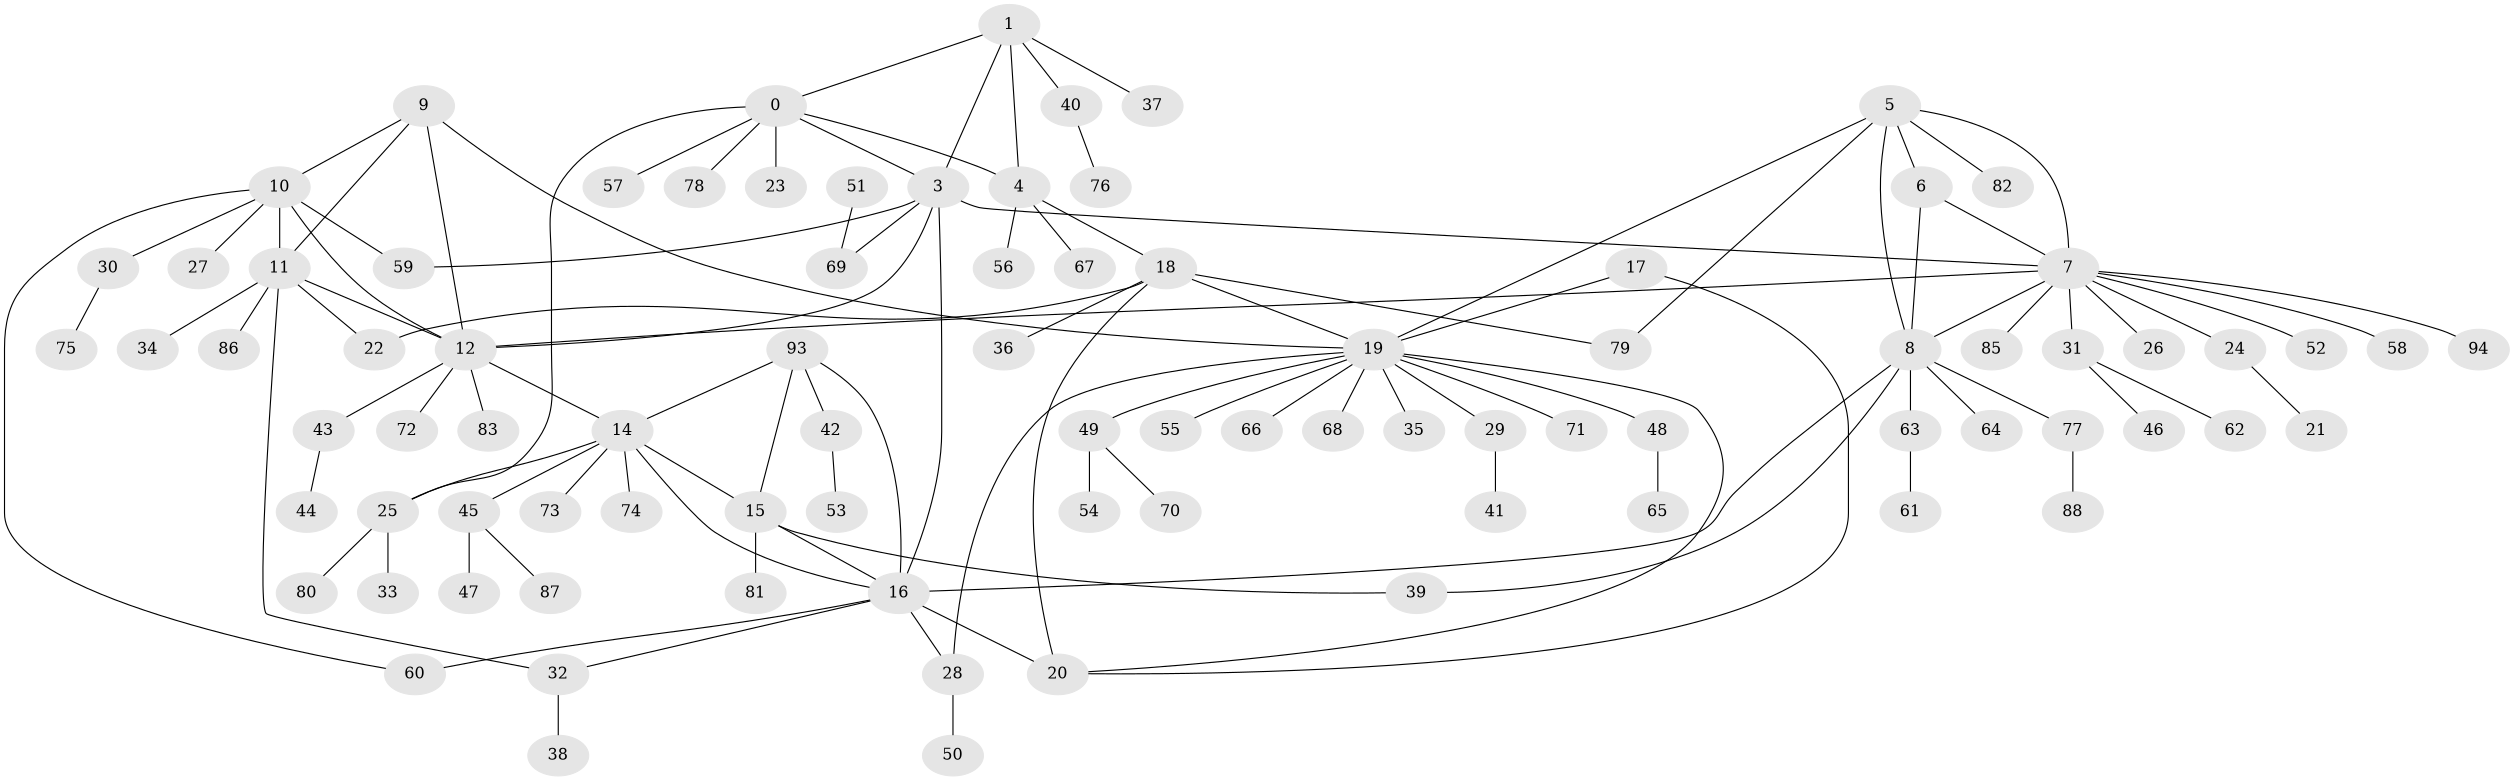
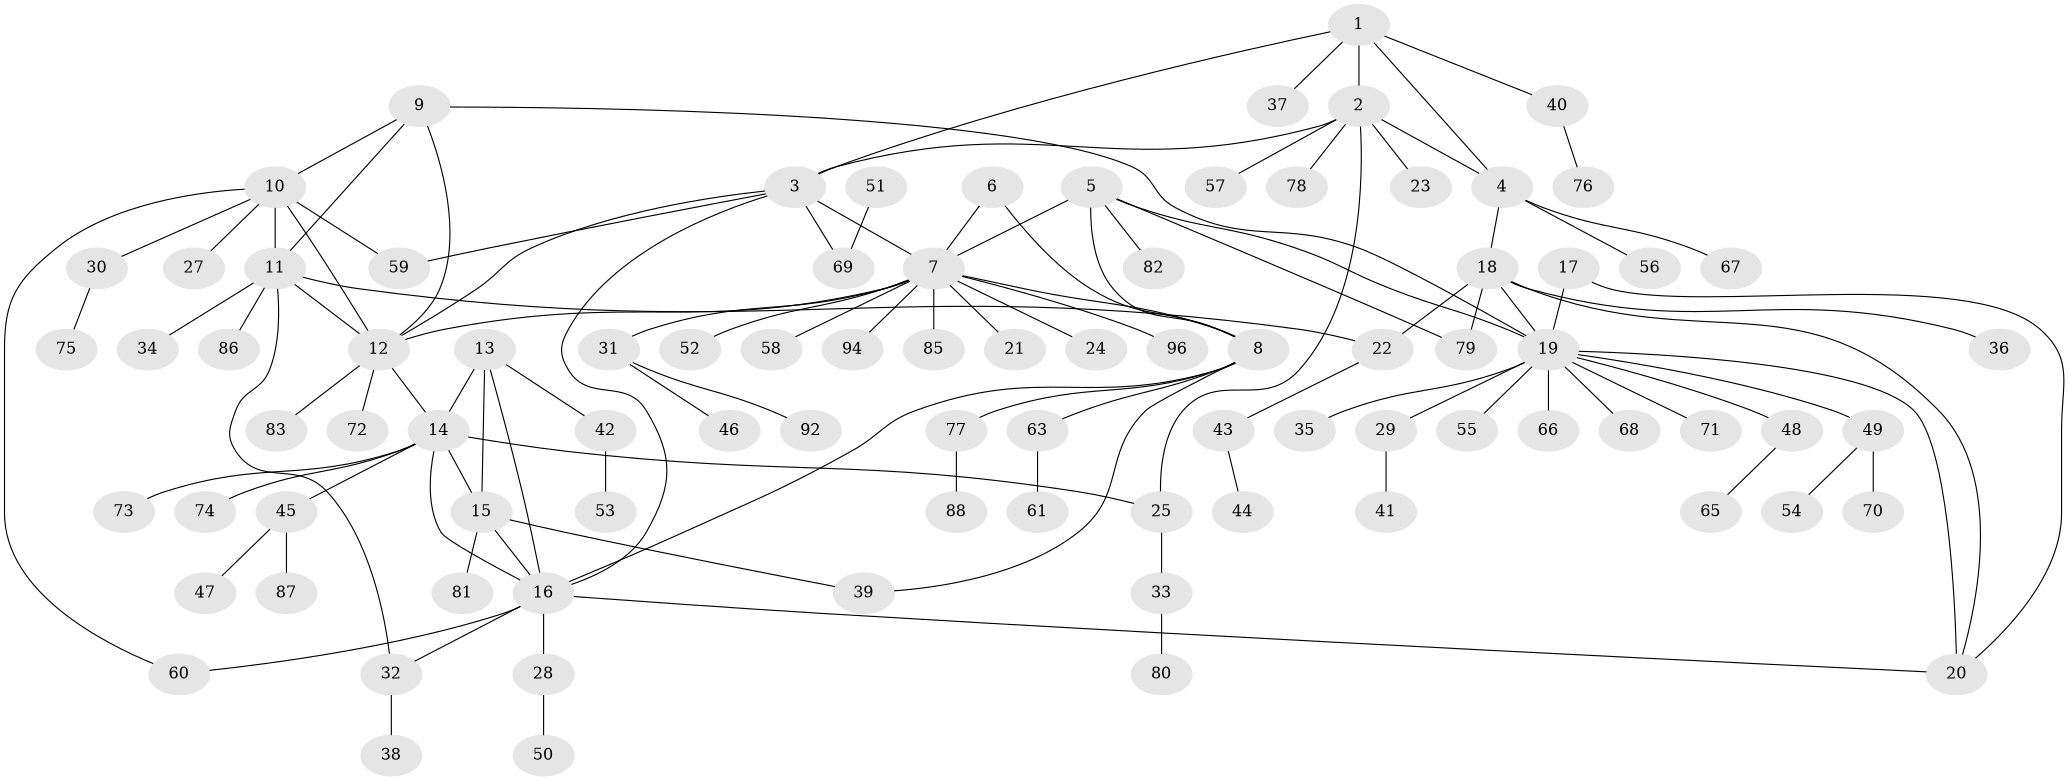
(776, 106) -> (1359, 106)
(1906, 147) -> none
(797, 350) -> (485, 350)
(2154, 350) -> (1177, 350)
(395, 390) -> (1303, 390)
(2276, 390) -> (980, 315)
(1064, 402) -> none
(1992, 431) -> none
(2235, 431) -> (811, 431)
(347, 552) -> (1162, 640)
